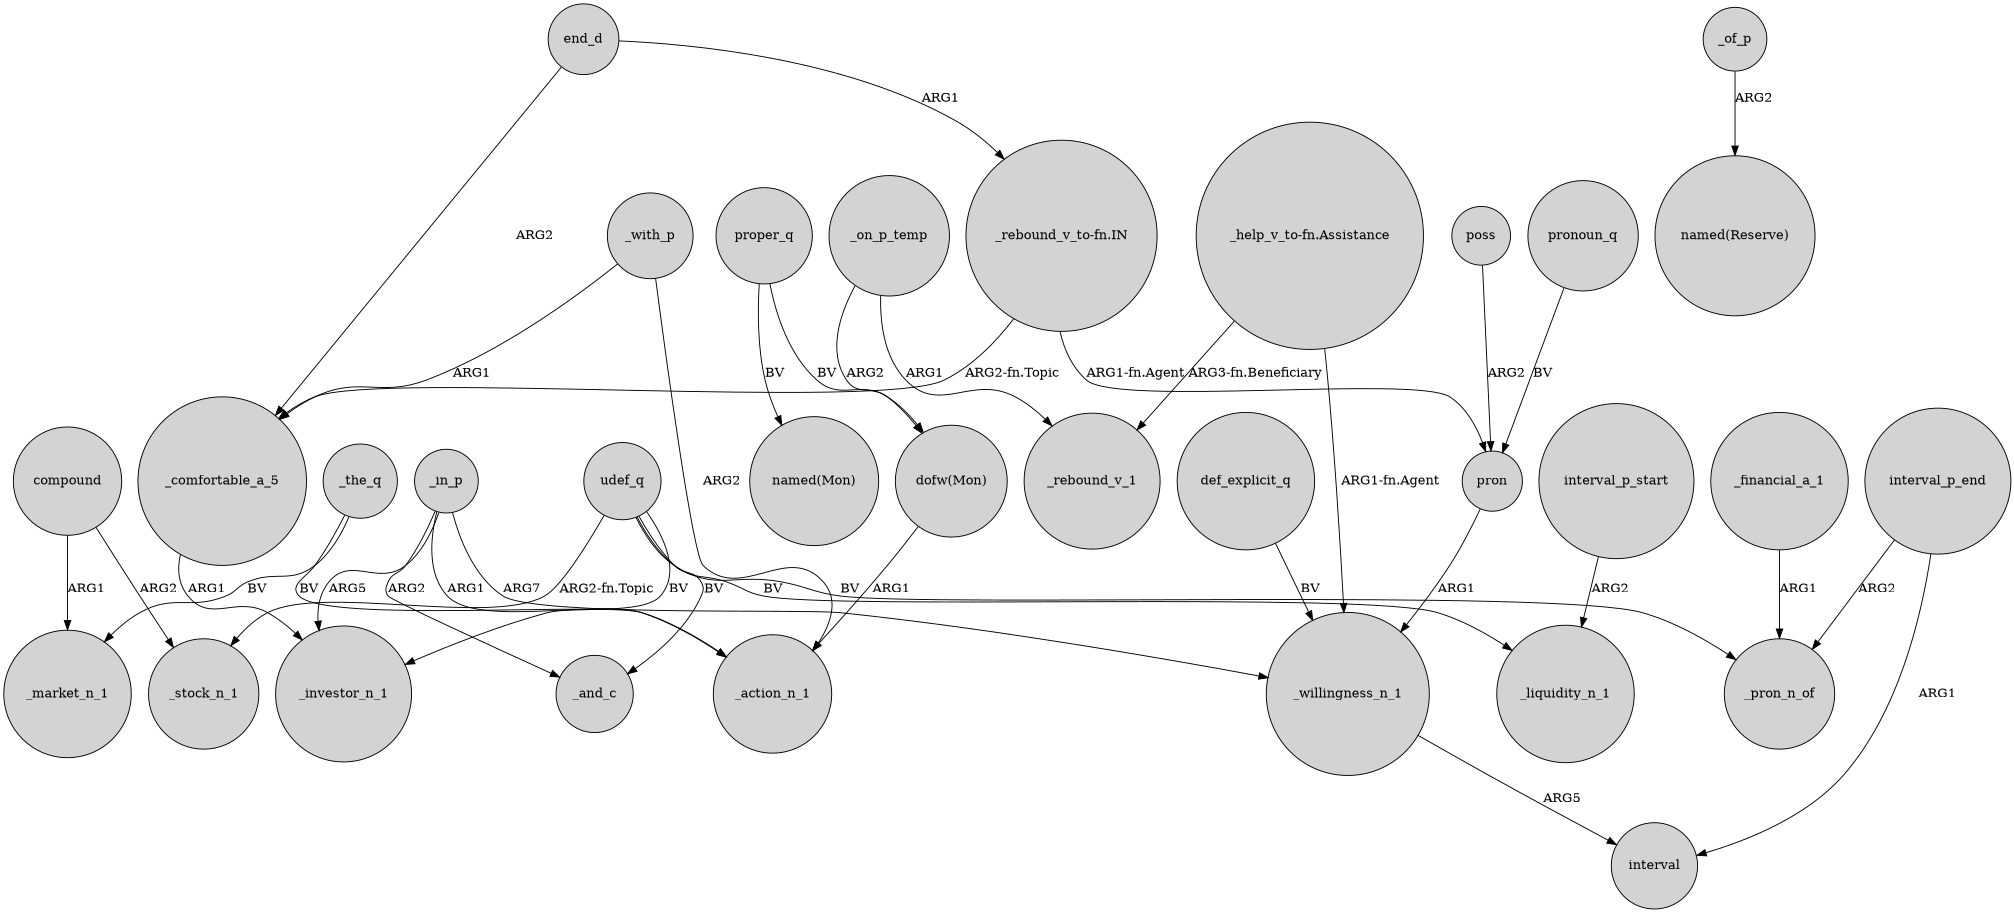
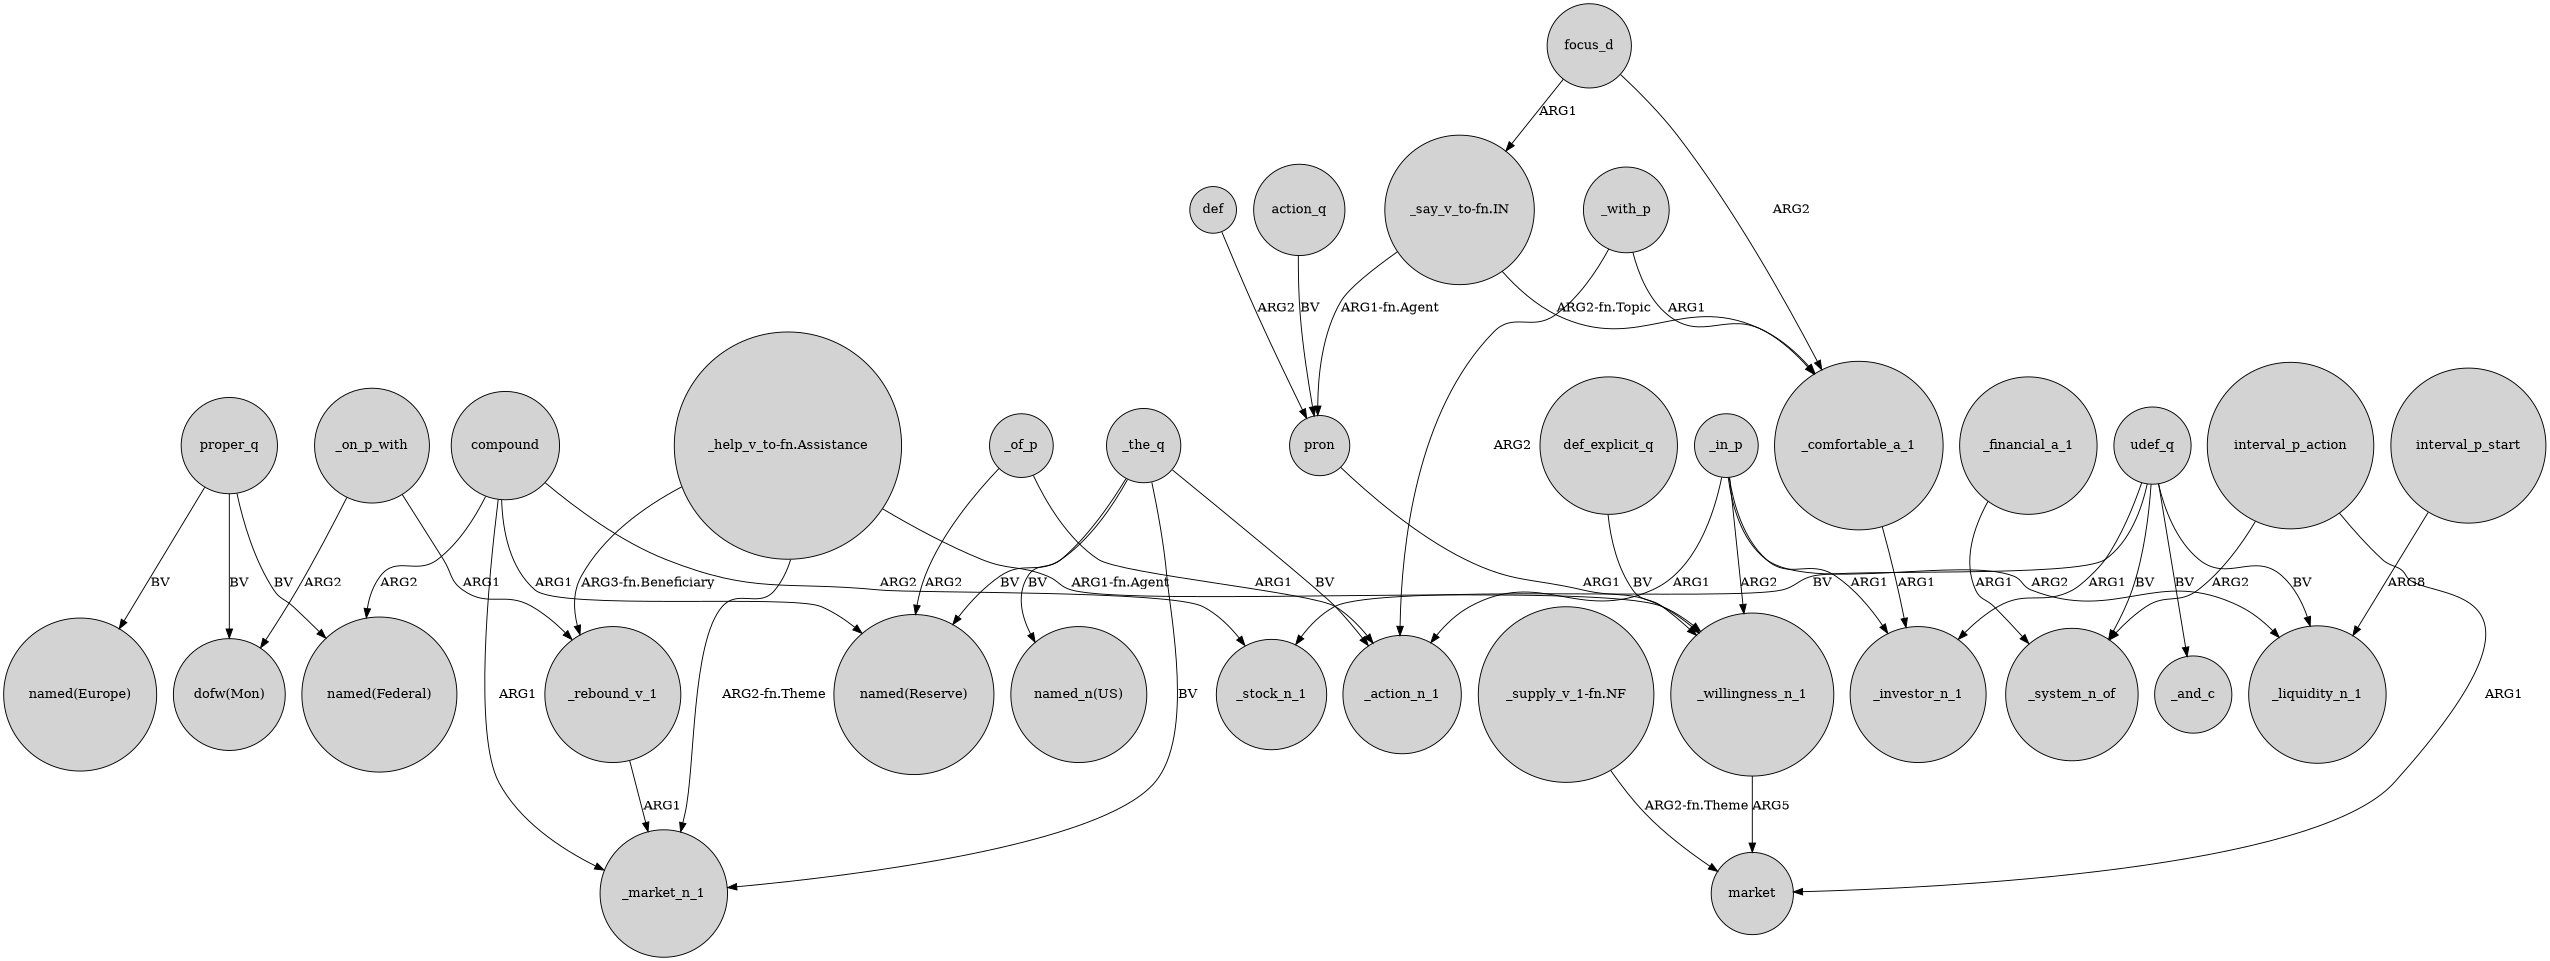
(584, 39) -> (1589, 46)
(889, 236) -> (372, 446)
(1062, 236) -> (1460, 210)
(1481, 236) -> (1213, 210)
(1583, 236) -> (1299, 210)
(222, 481) -> (1859, 446)
(814, 481) -> (80, 695)
(1938, 481) -> (2290, 446)
none -> (1004, 574)
(870, 586) -> (1185, 578)
(348, 589) -> (1869, 583)
(522, 589) -> (1759, 583)
(607, 589) -> (1822, 583)
(678, 589) -> (2108, 583)
(1610, 589) -> (2407, 583)
none -> (648, 601)
(430, 617) -> (2024, 585)
none -> (701, 667)
(1780, 694) -> (2072, 695)
none -> (379, 695)
none -> (1079, 695)
none -> (1566, 695)
none -> (638, 791)
(1654, 866) -> (1752, 894)
